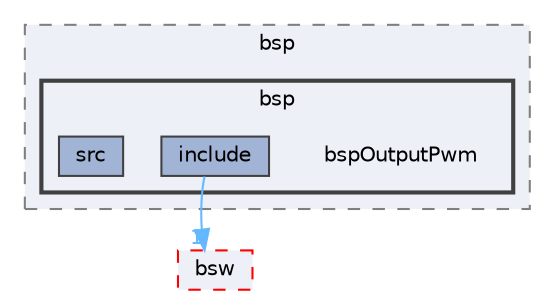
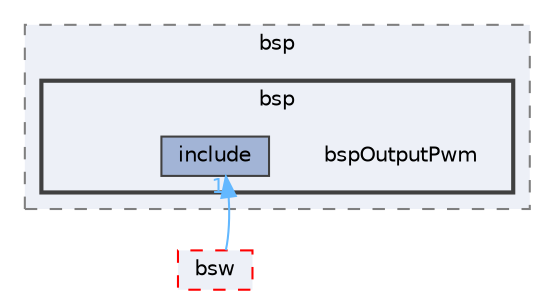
(91, 156) -> none
(201, 203) -> (229, 224)
